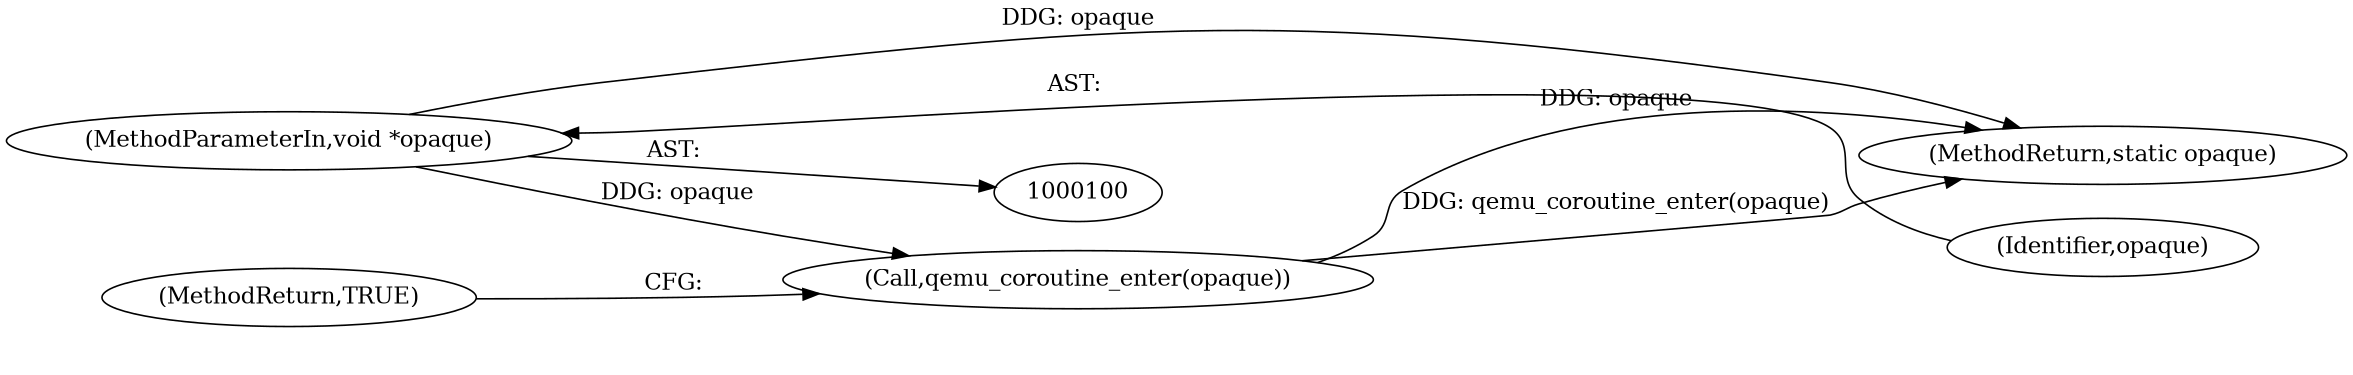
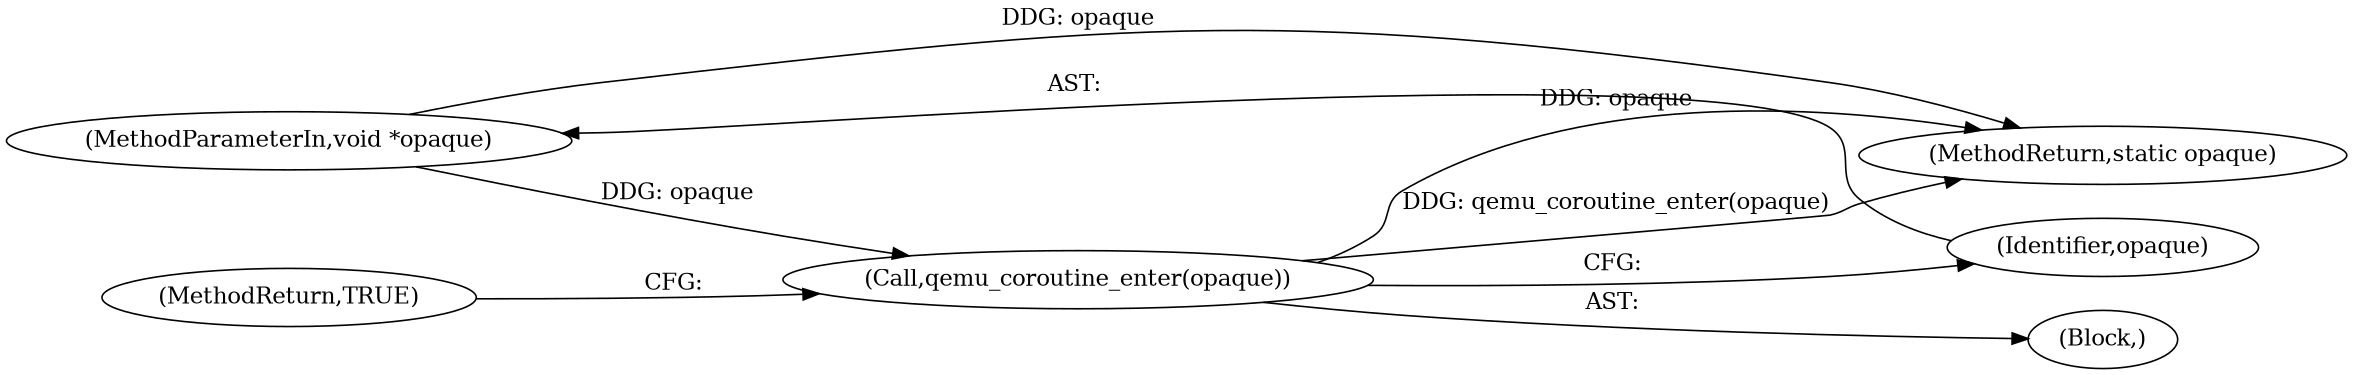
(1078, 192) -> none
none -> (1663, 283)
none -> (2103, 339)
